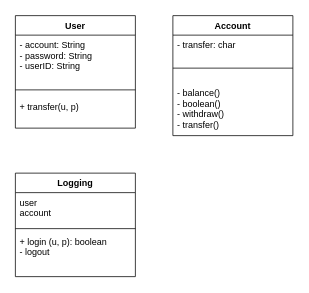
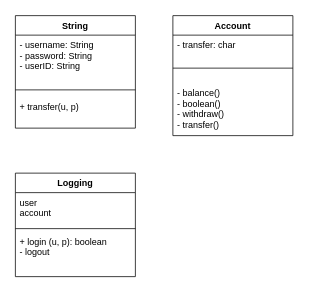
(75, 26) -> (75, 26)
(58, 45) -> (60, 45)
